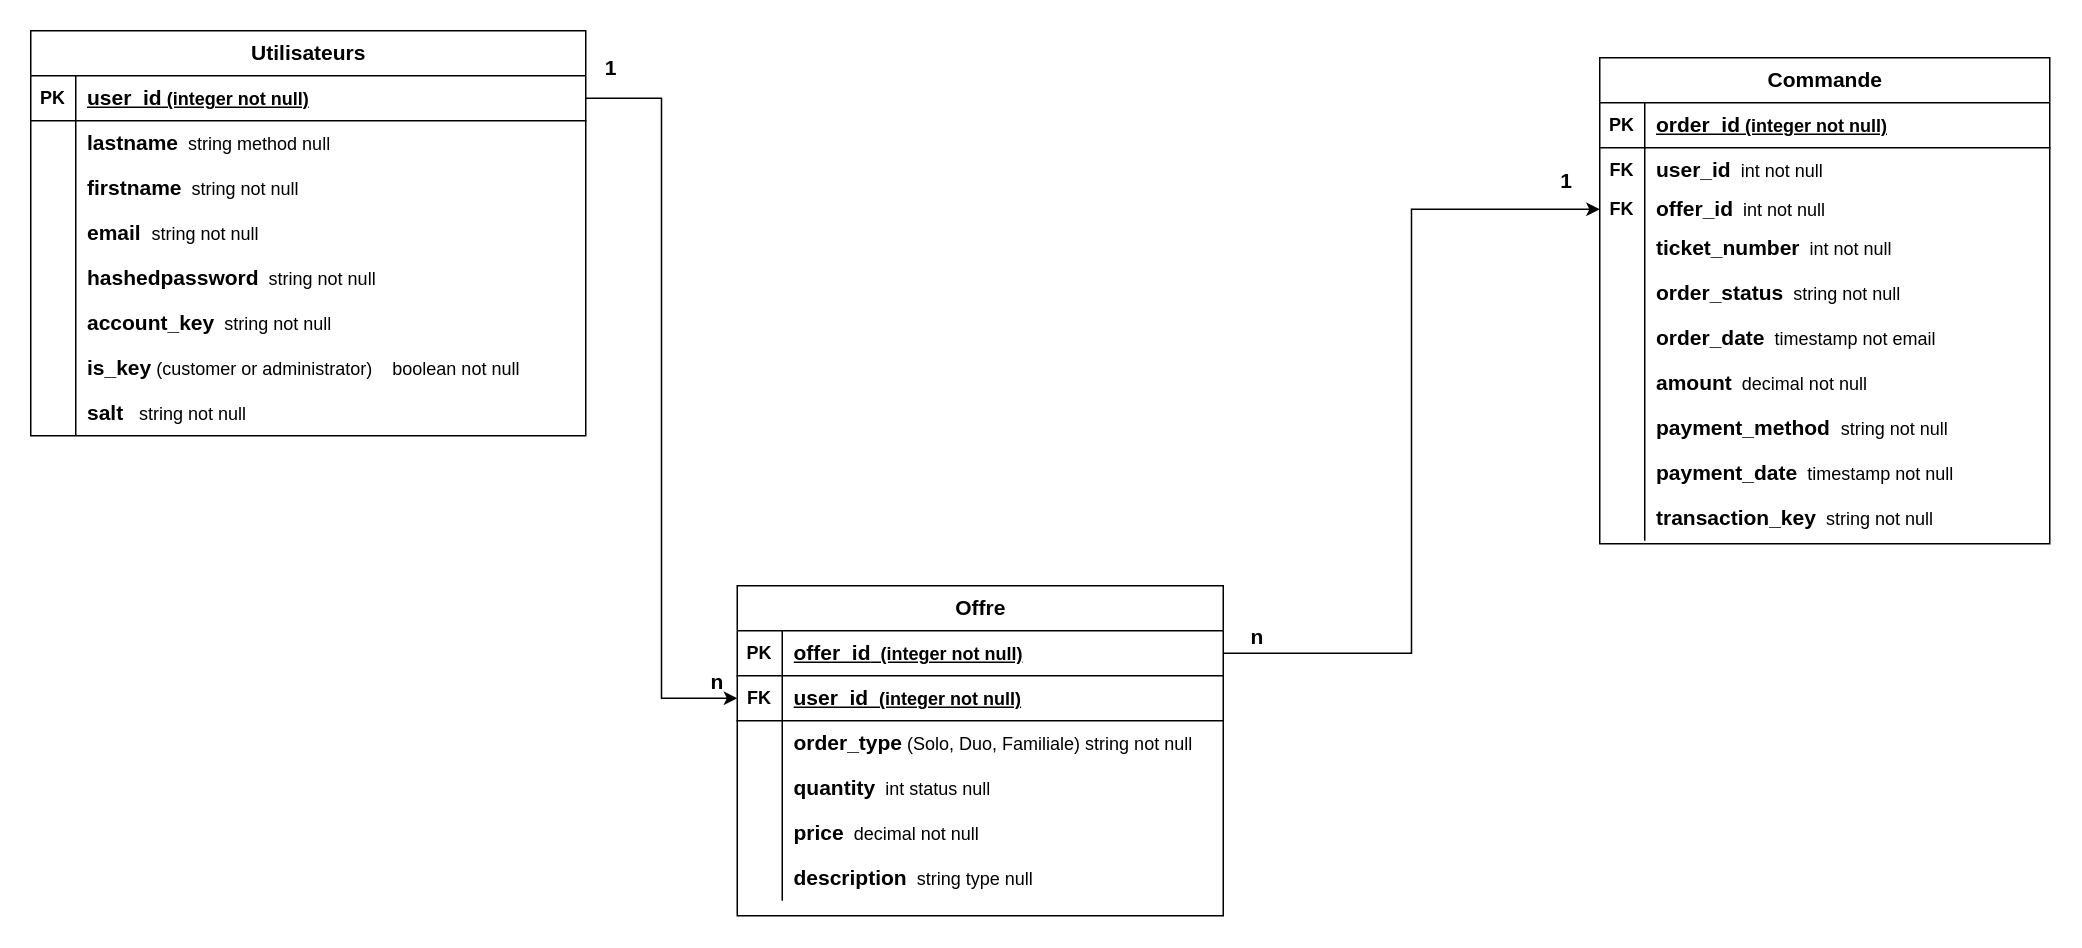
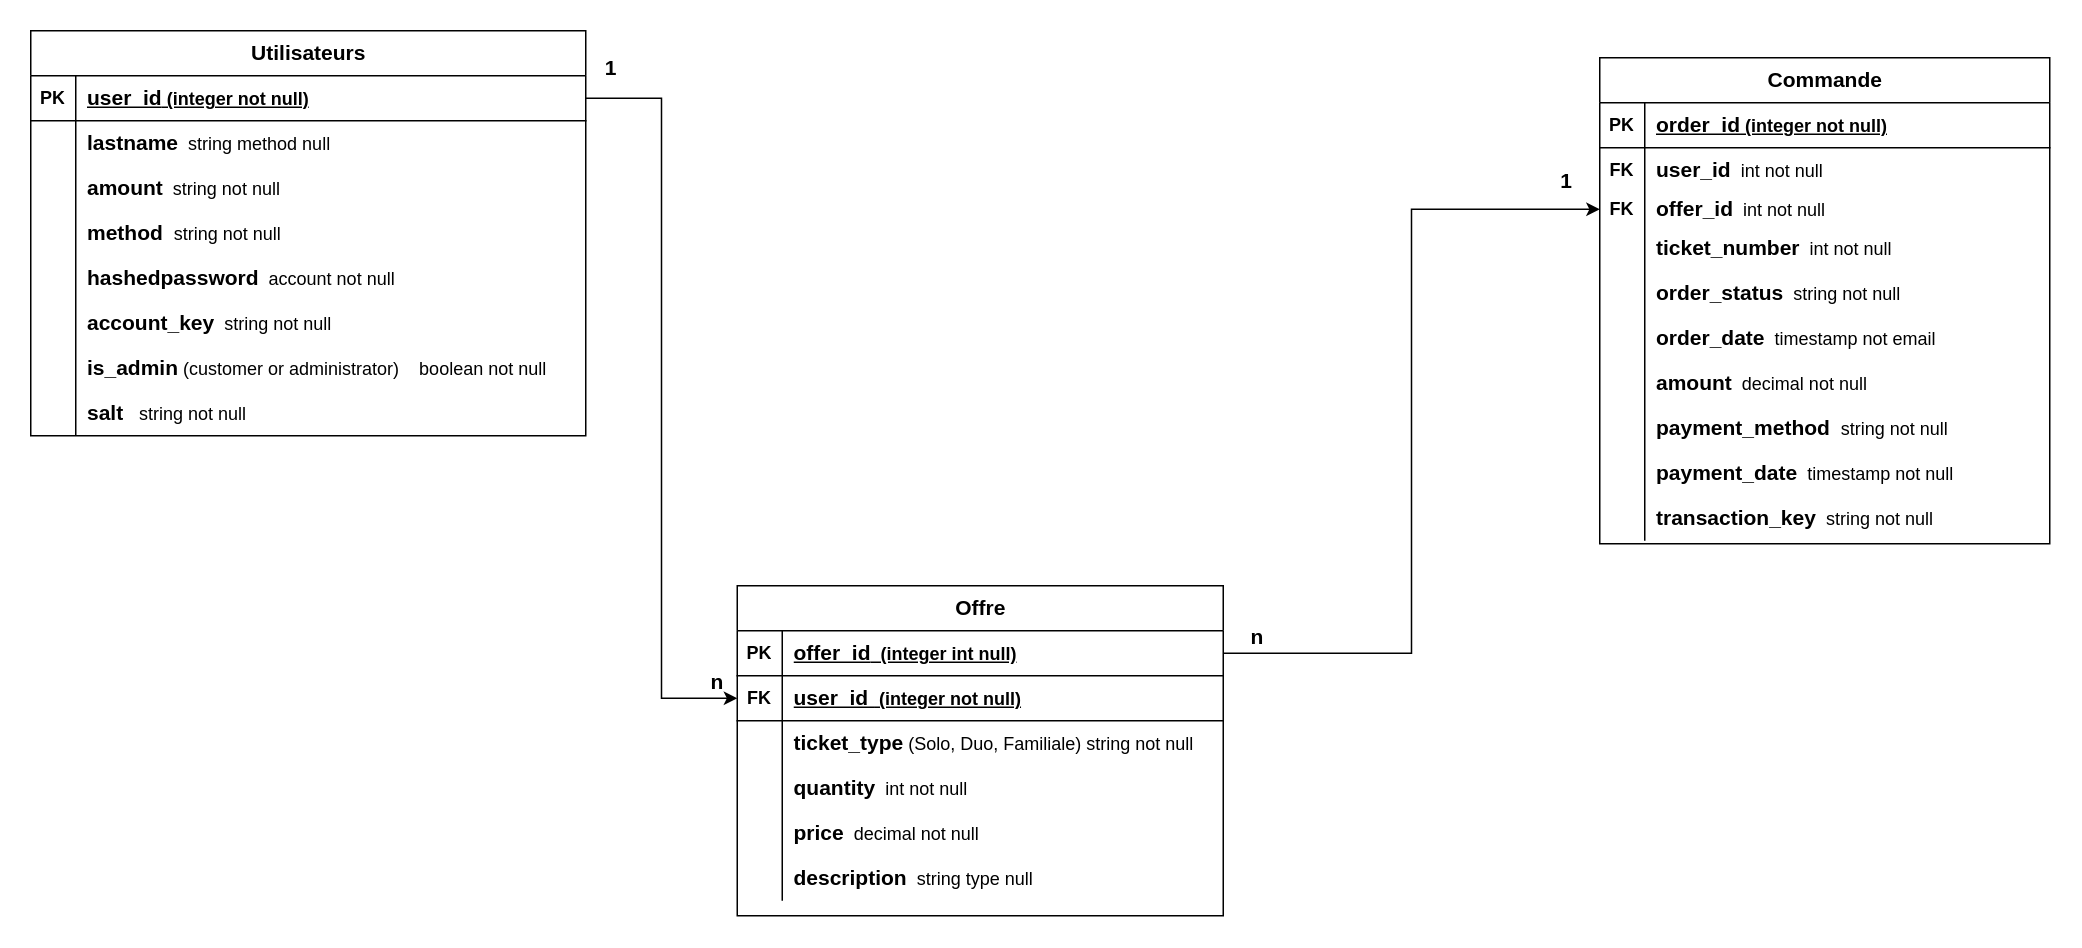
(202, 188) -> (190, 188)
(180, 233) -> (190, 233)
(230, 278) -> (237, 278)
(329, 368) -> (337, 368)
(919, 653) -> (917, 653)
(1004, 743) -> (1006, 743)
(904, 788) -> (889, 788)
